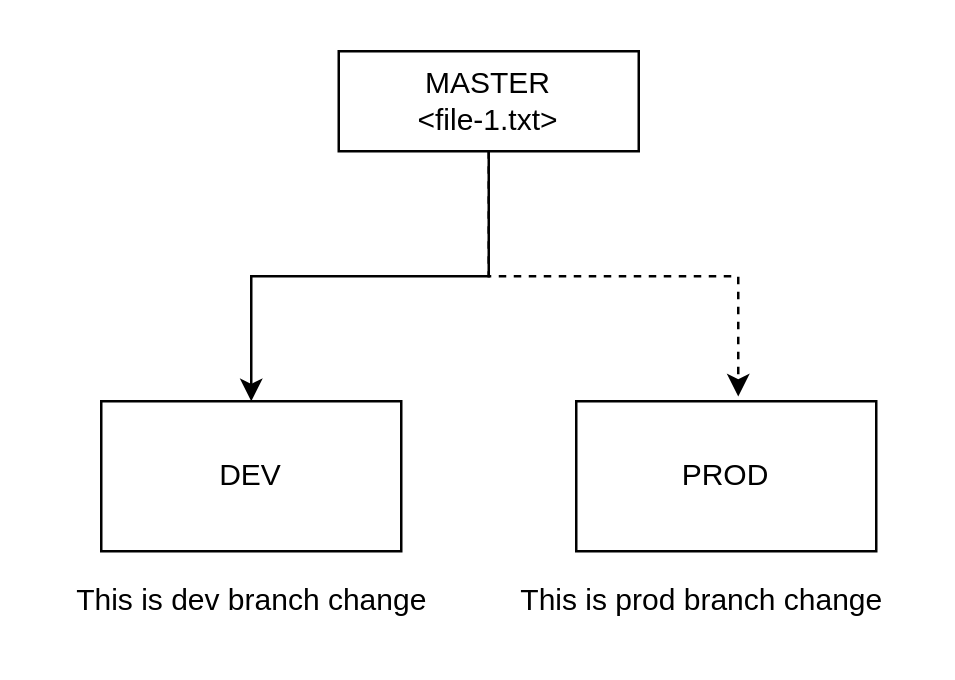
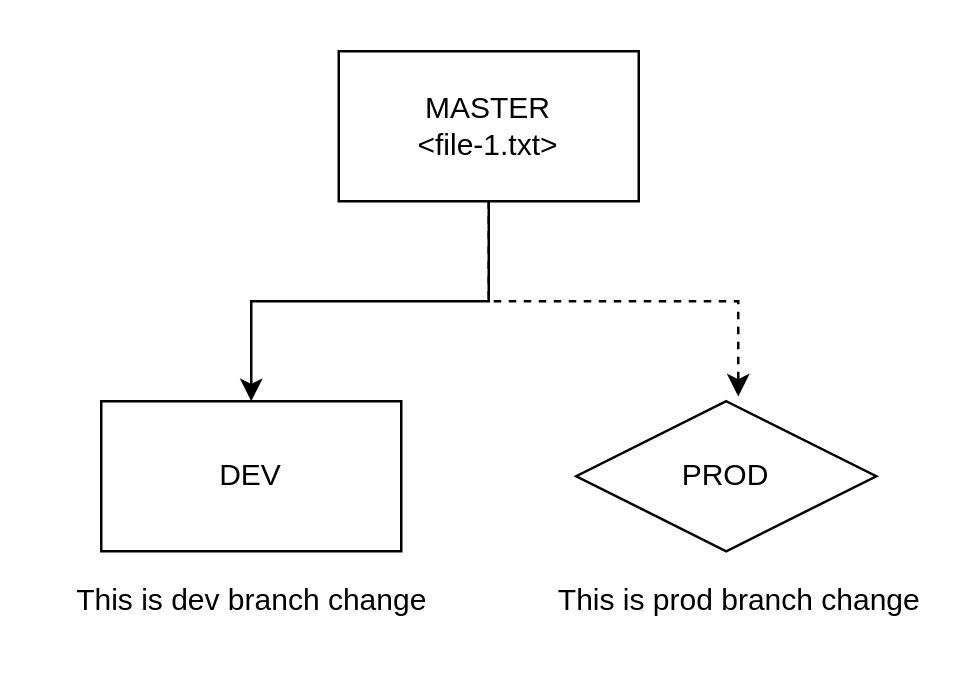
(489, 101) -> (489, 126)
(726, 476) -> (726, 476)
(701, 601) -> (739, 601)
